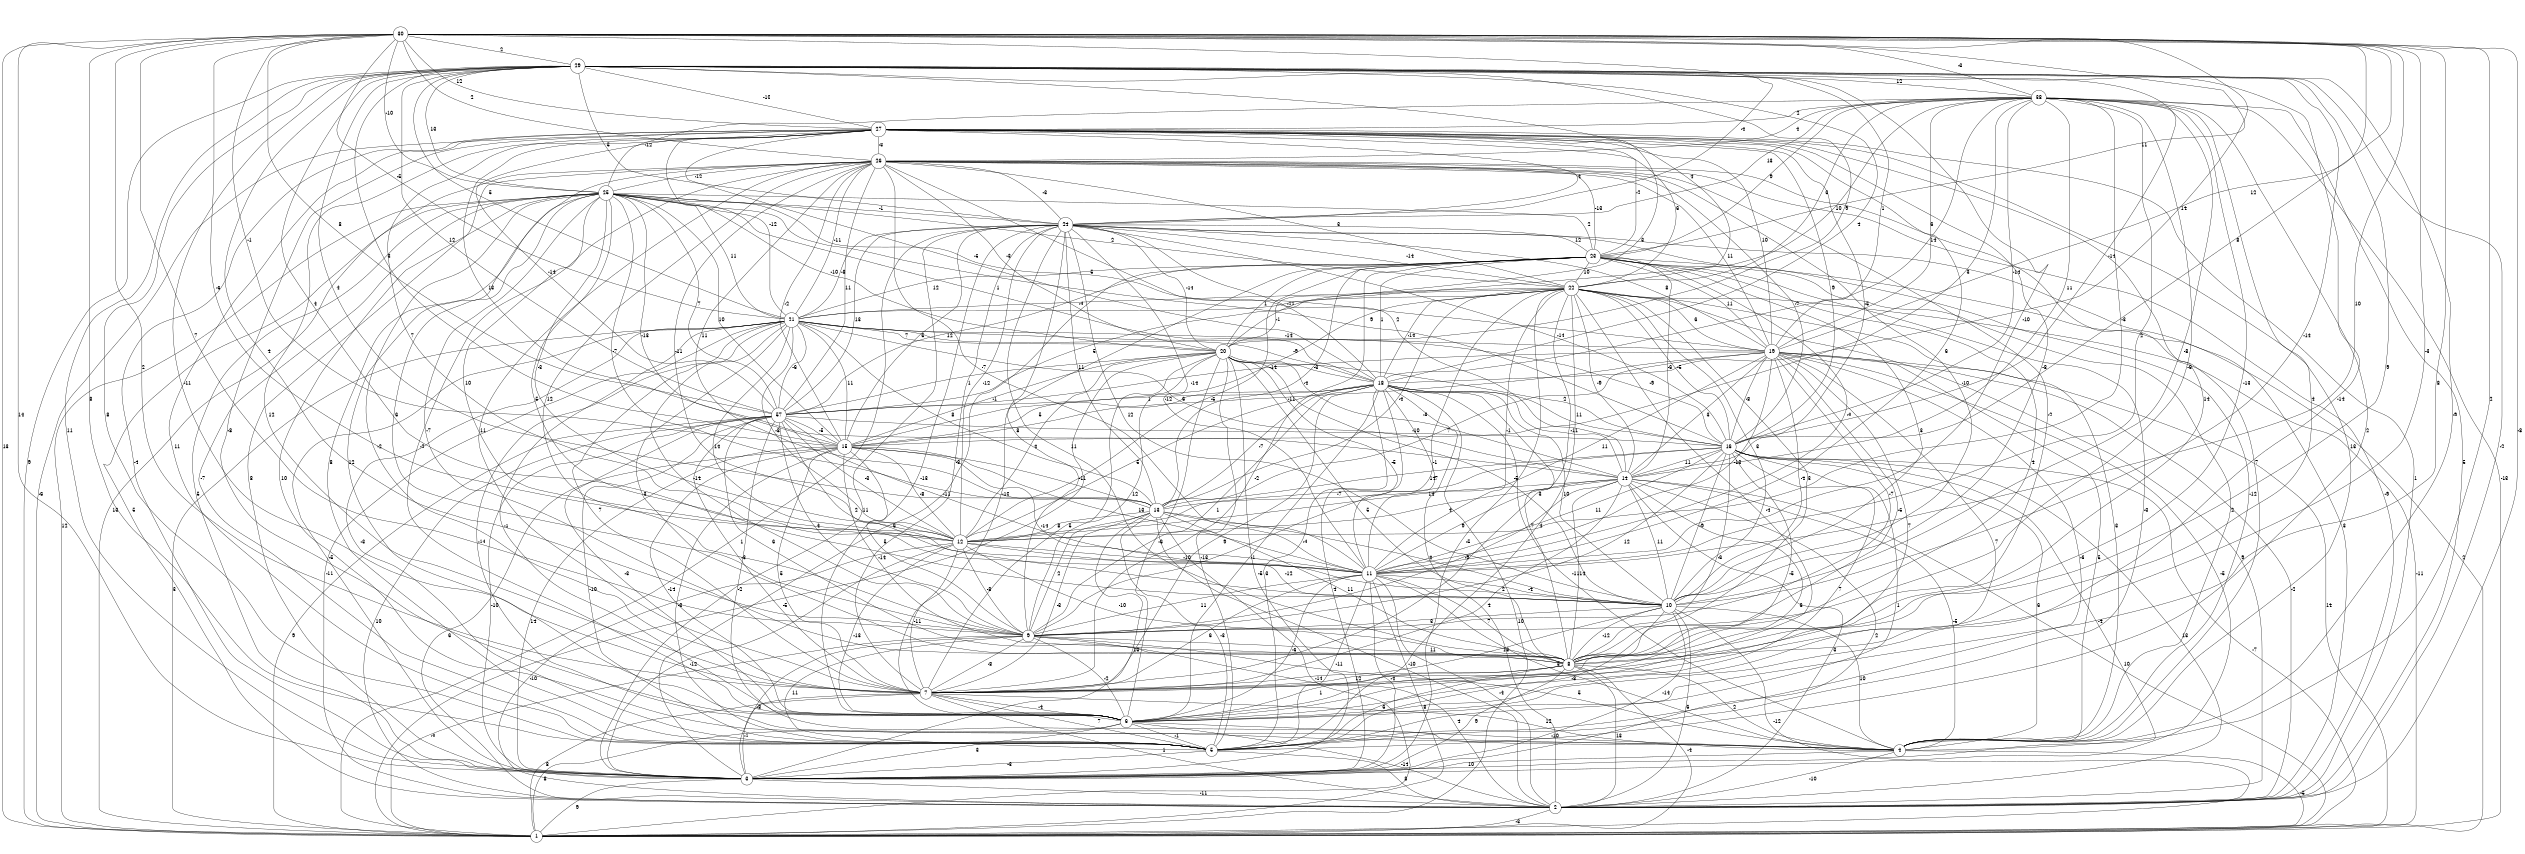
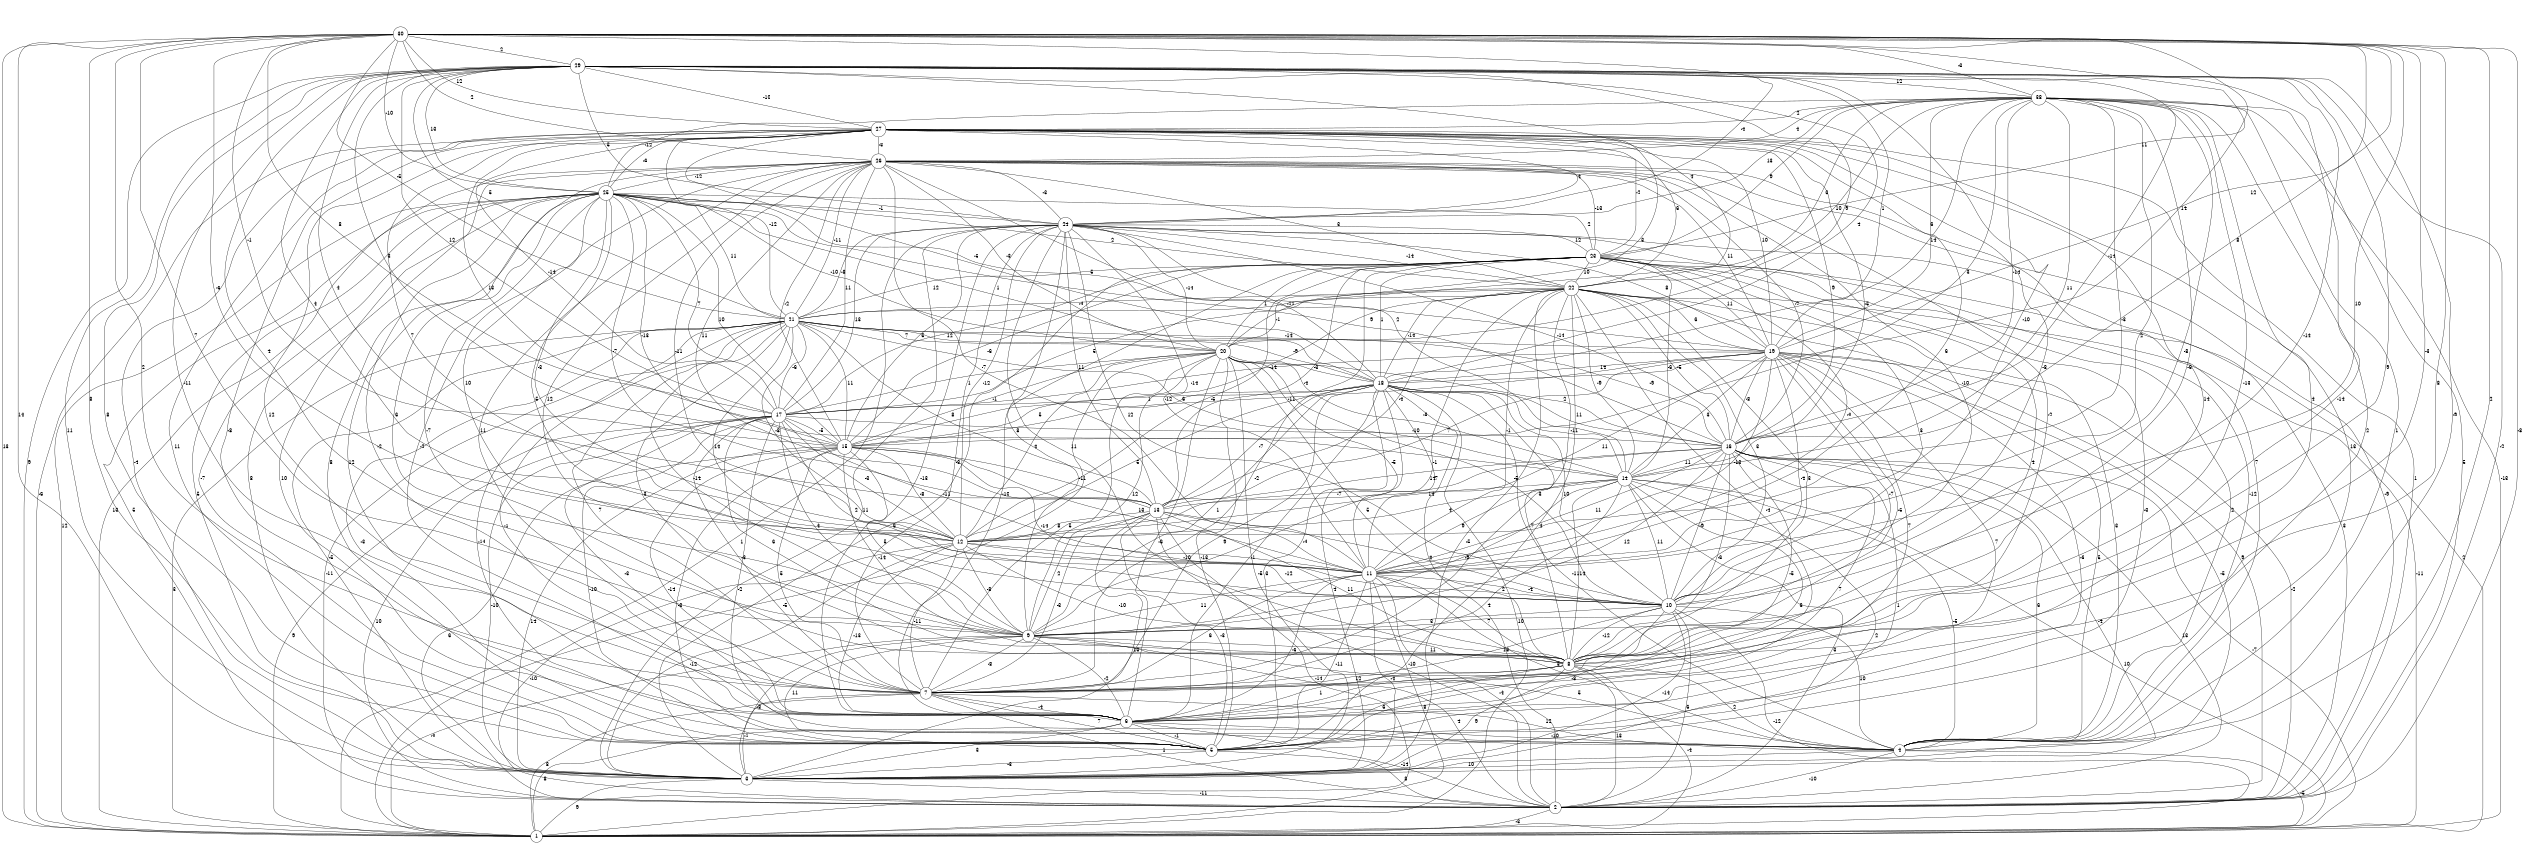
none -> (732, 138)
none -> (1158, 284)
(779, 415) -> (779, 415)
none -> (2392, 442)
(2386, 815) -> (1586, 367)
